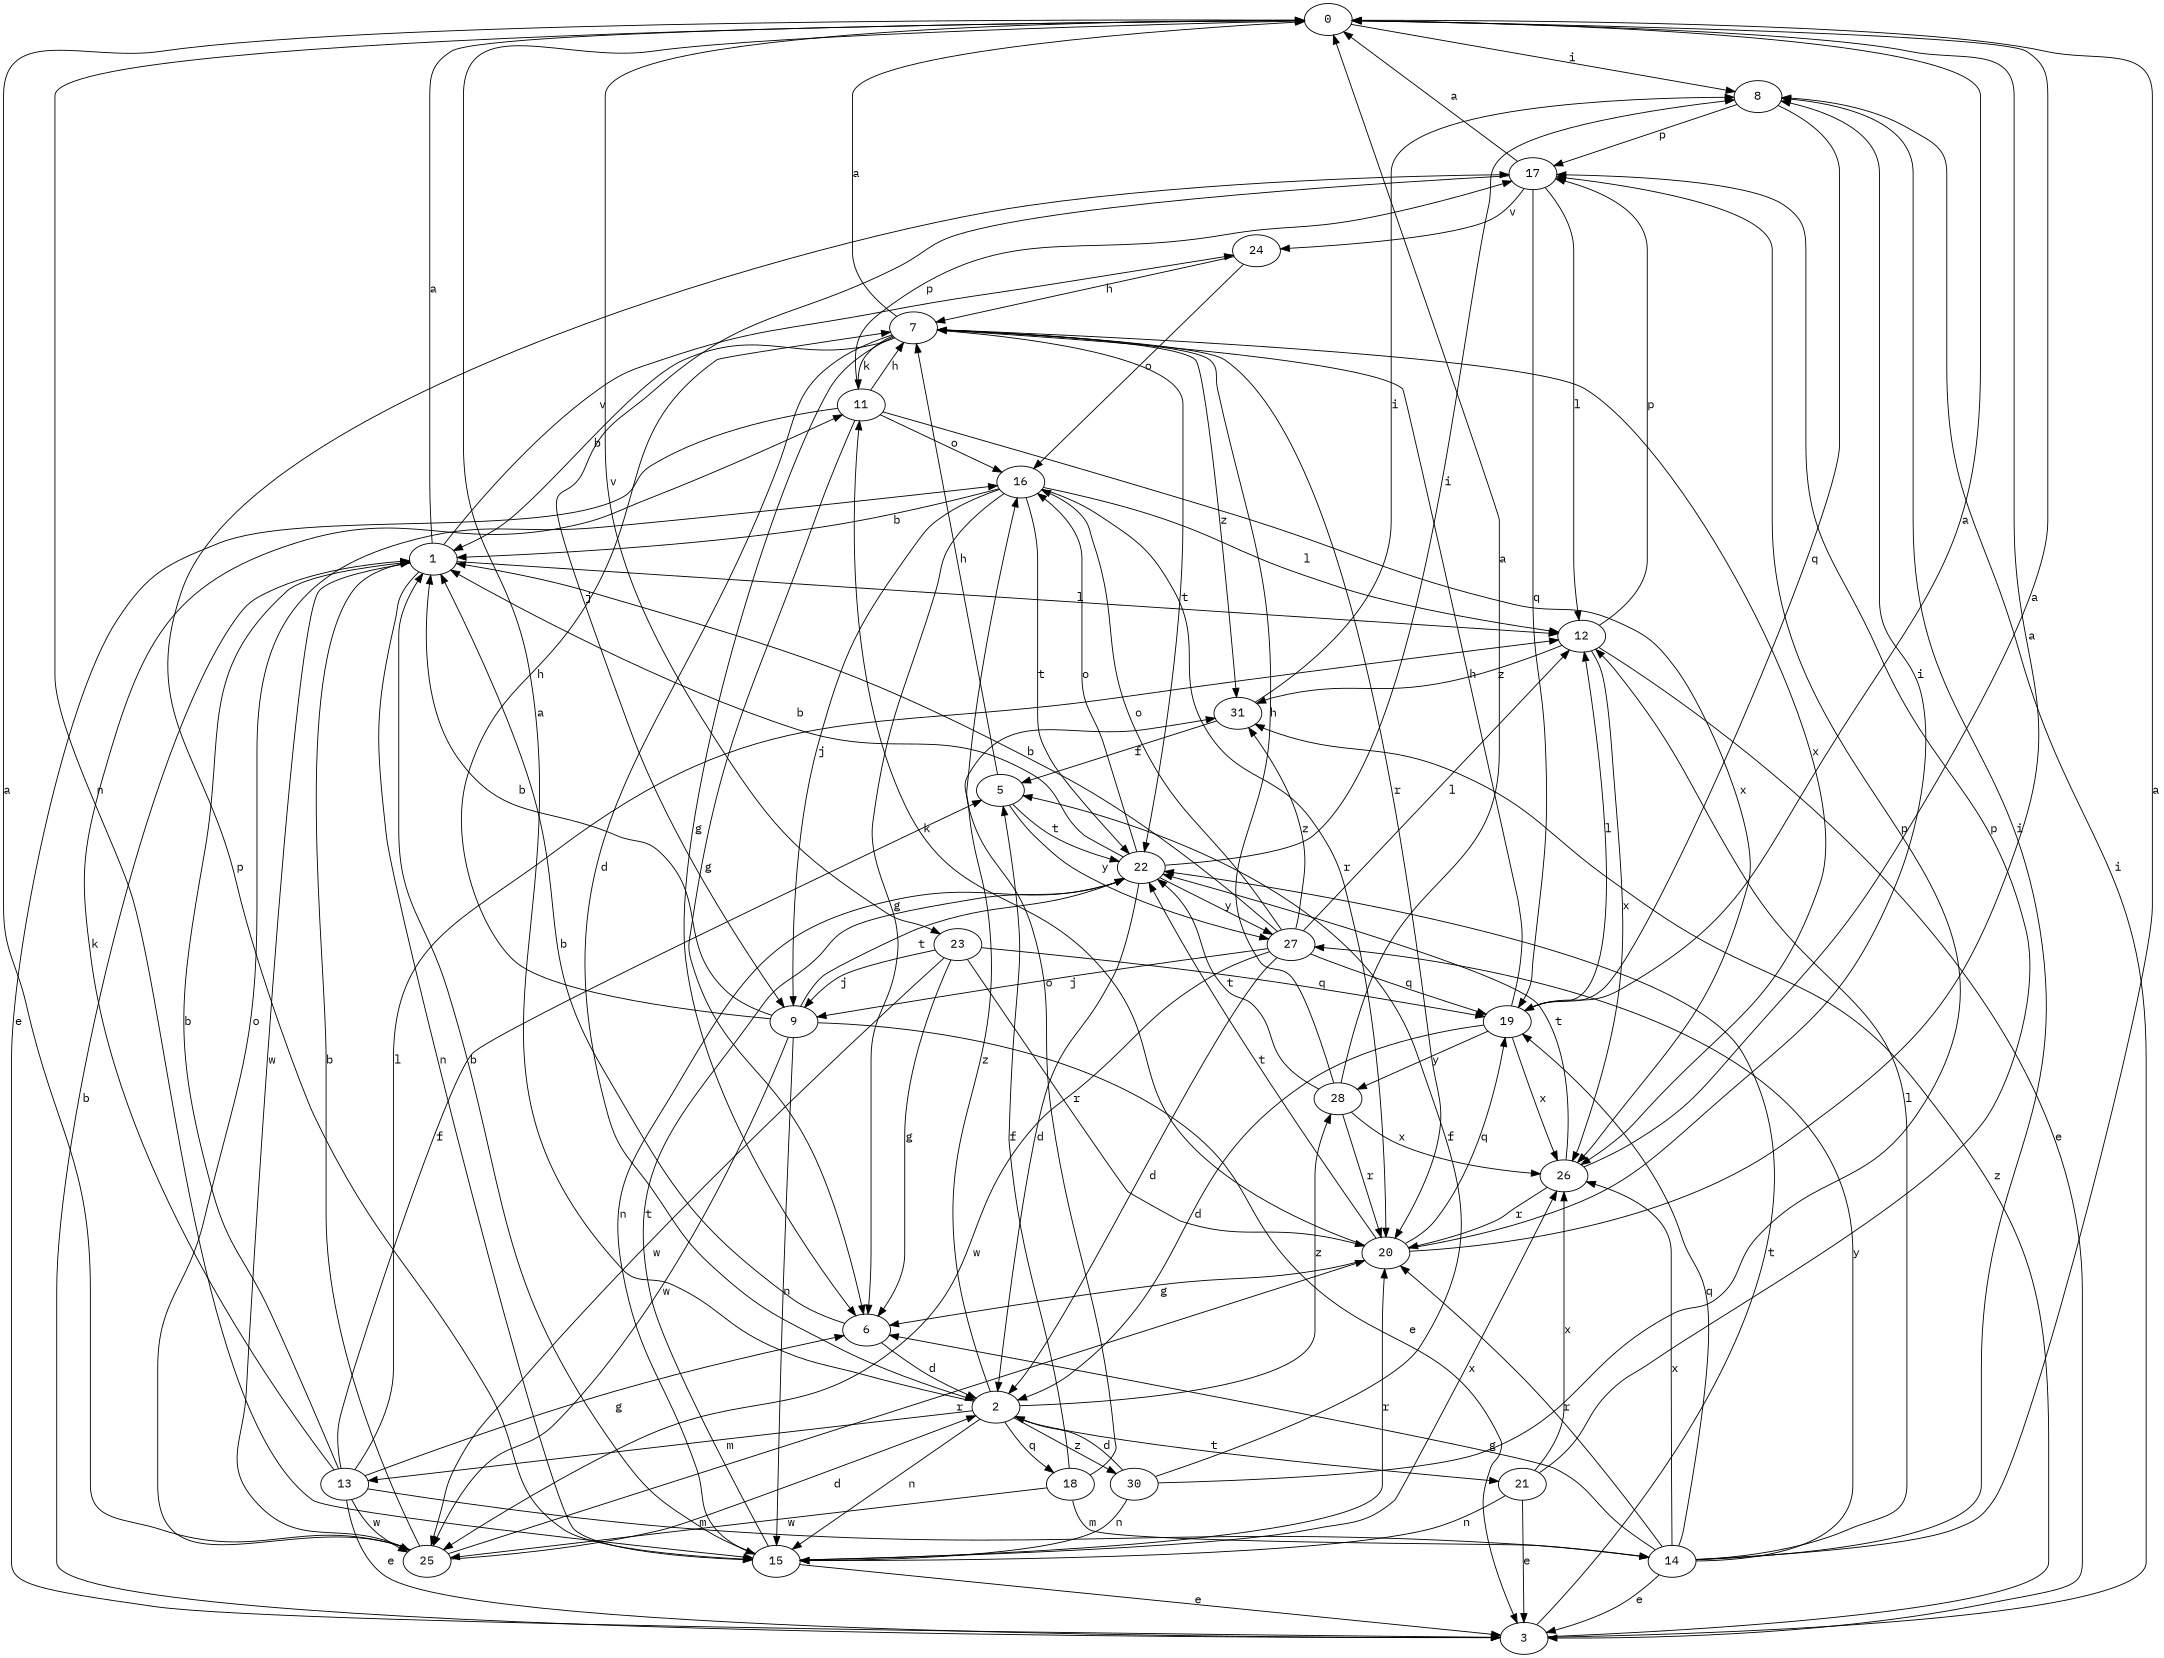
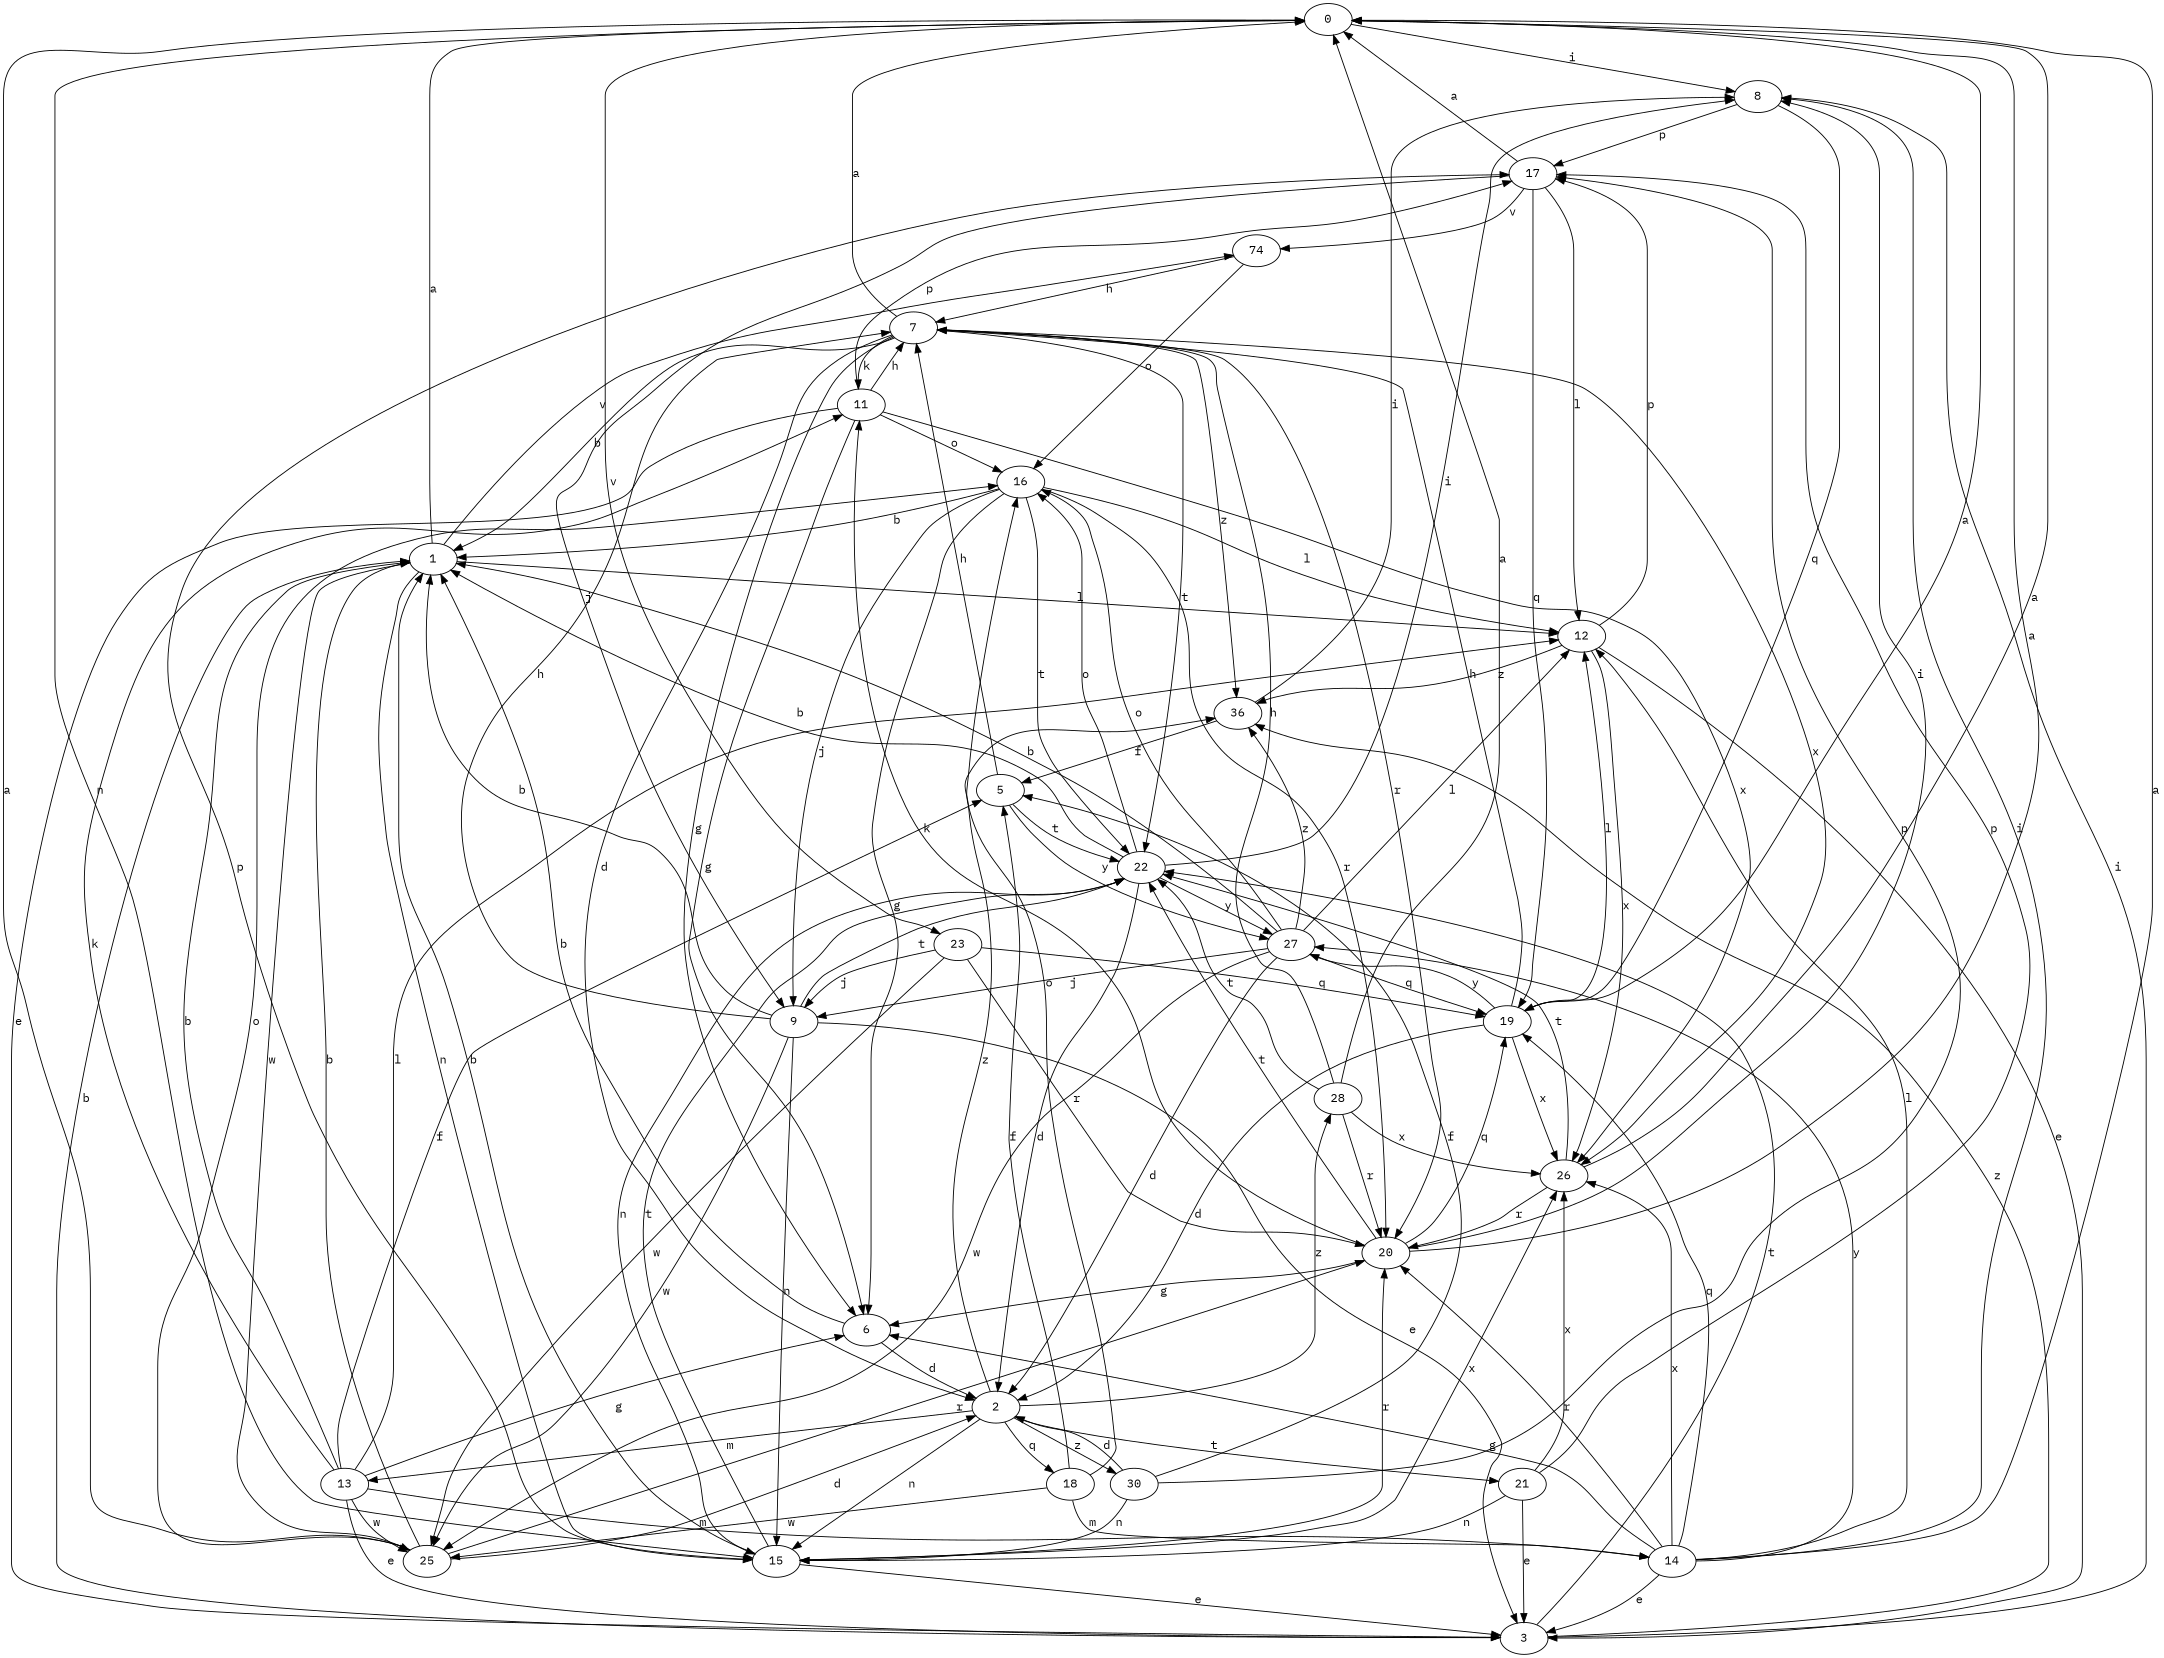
(1257, 251) -> (1257, 251)
(464, 460) -> none
(1238, 713) -> (1238, 713)
(1439, 1053) -> (1412, 967)
(905, 1133) -> none
